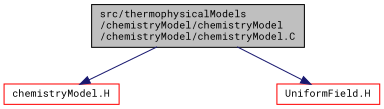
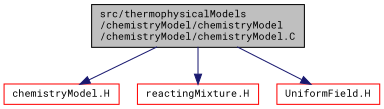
none -> (198, 94)
